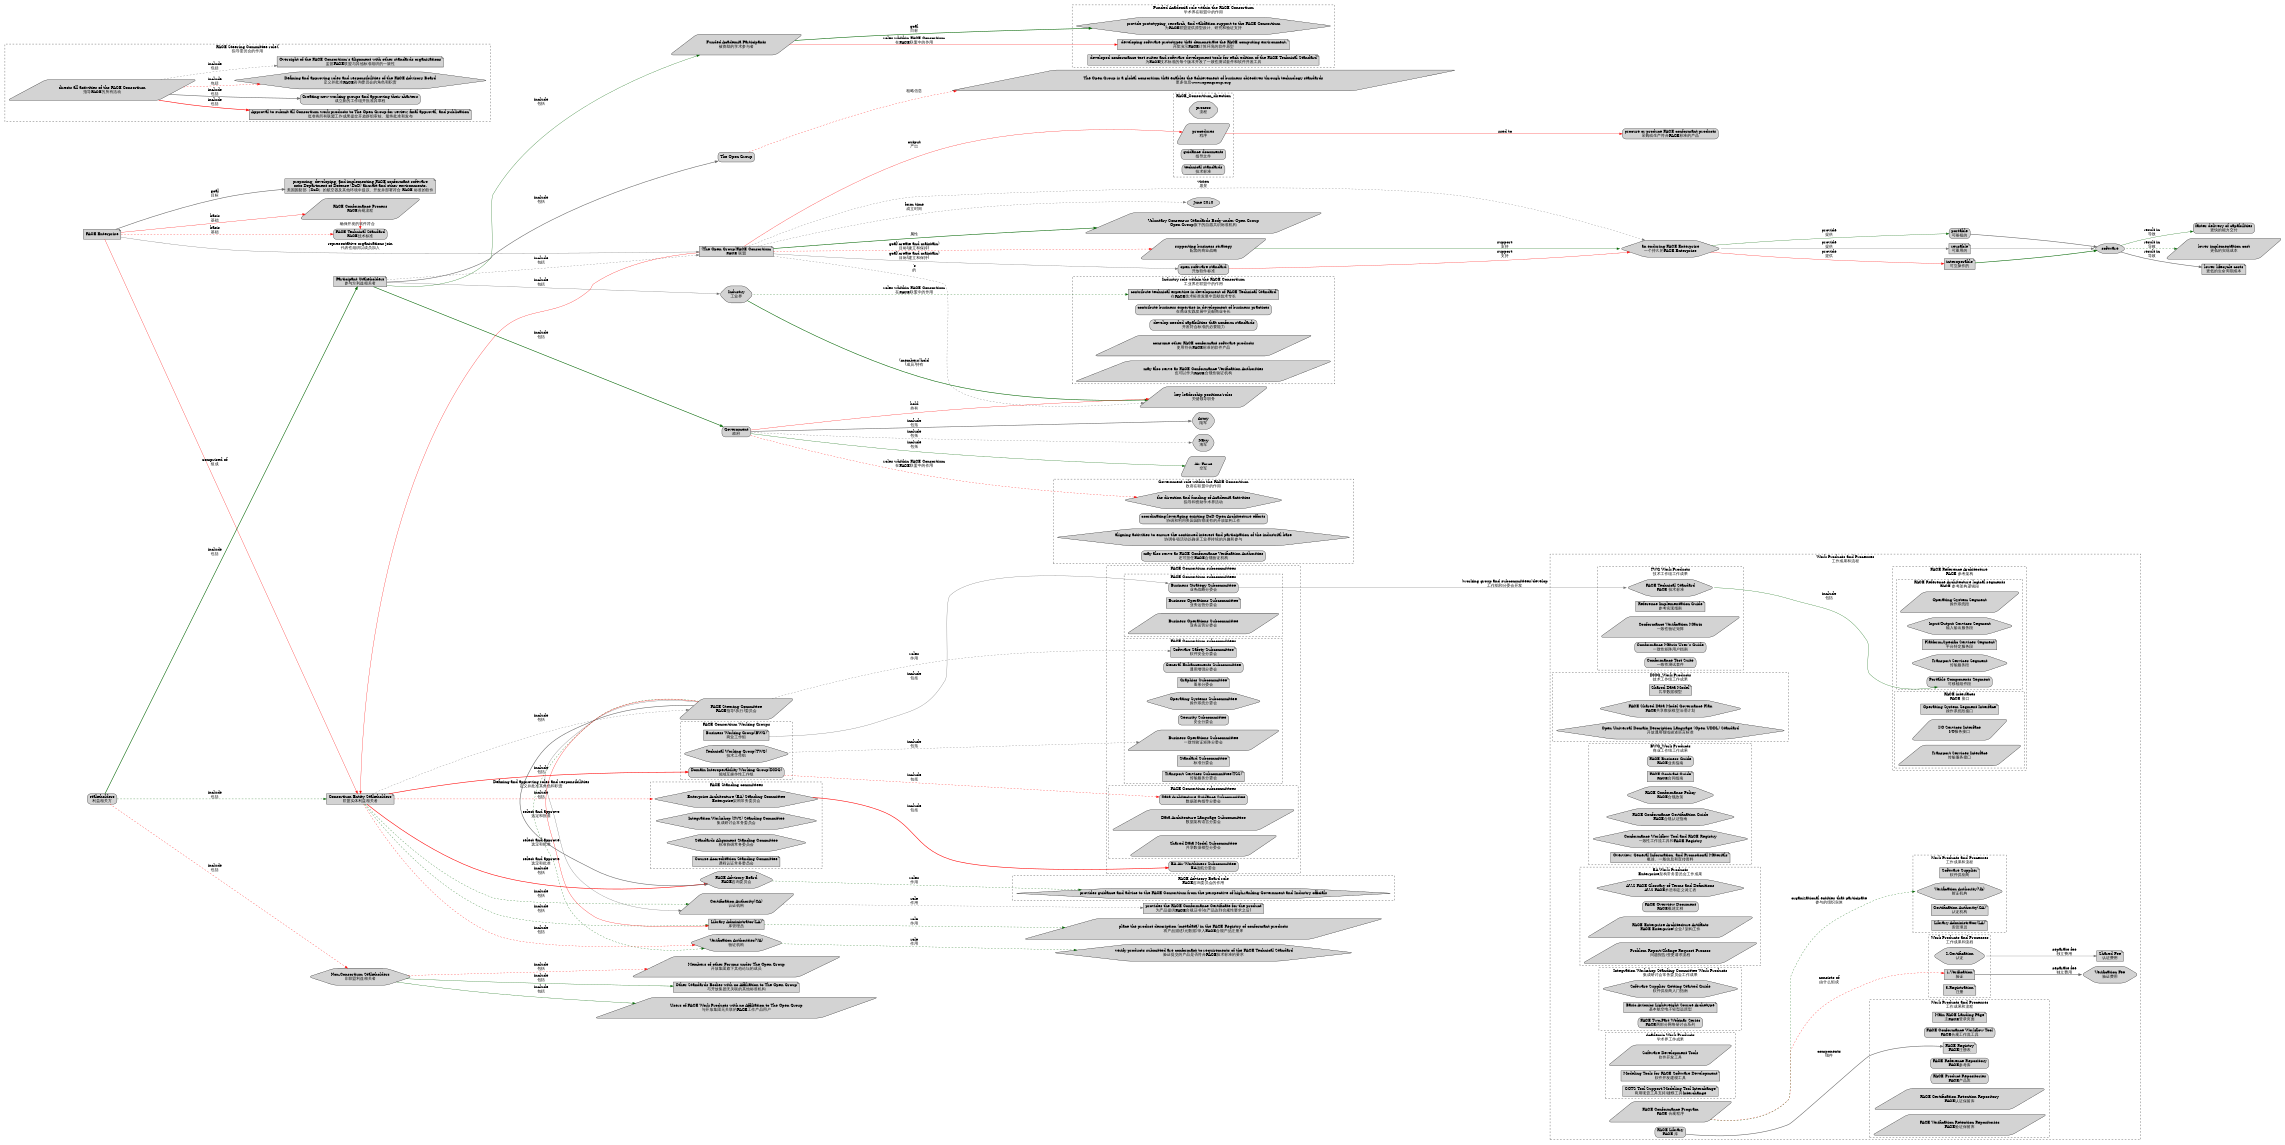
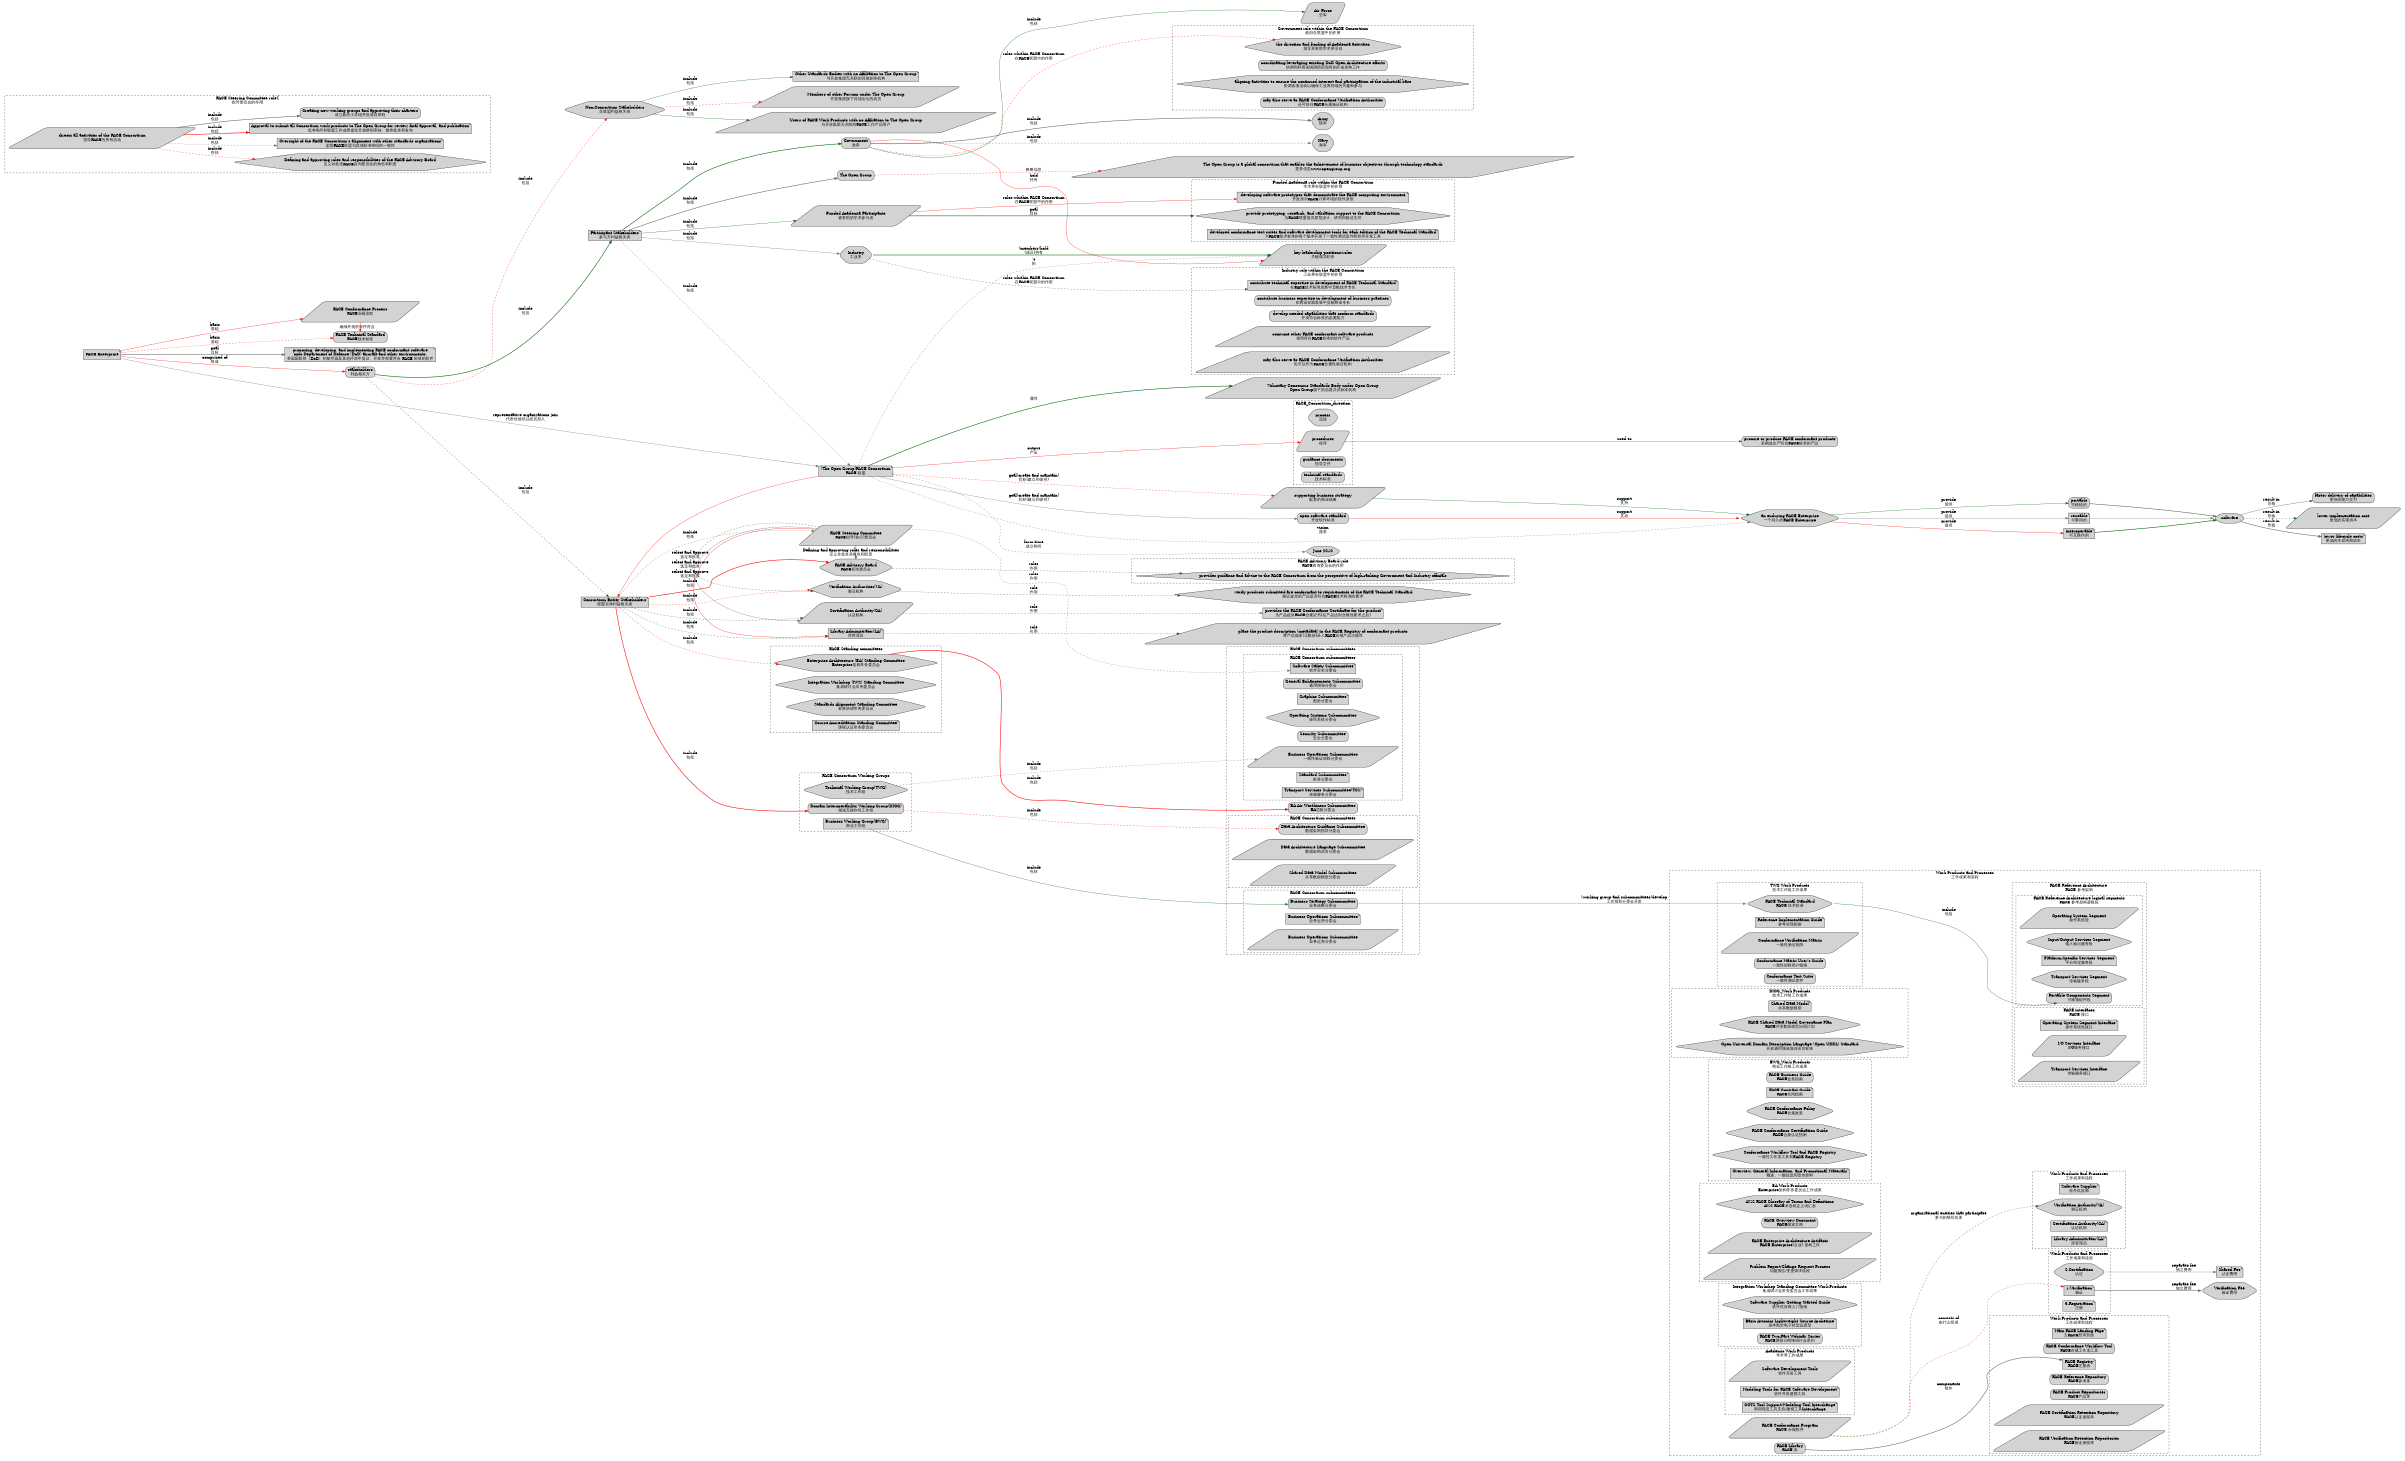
(231, 515) -> (232, 366)
(947, 624) -> (1073, 890)
